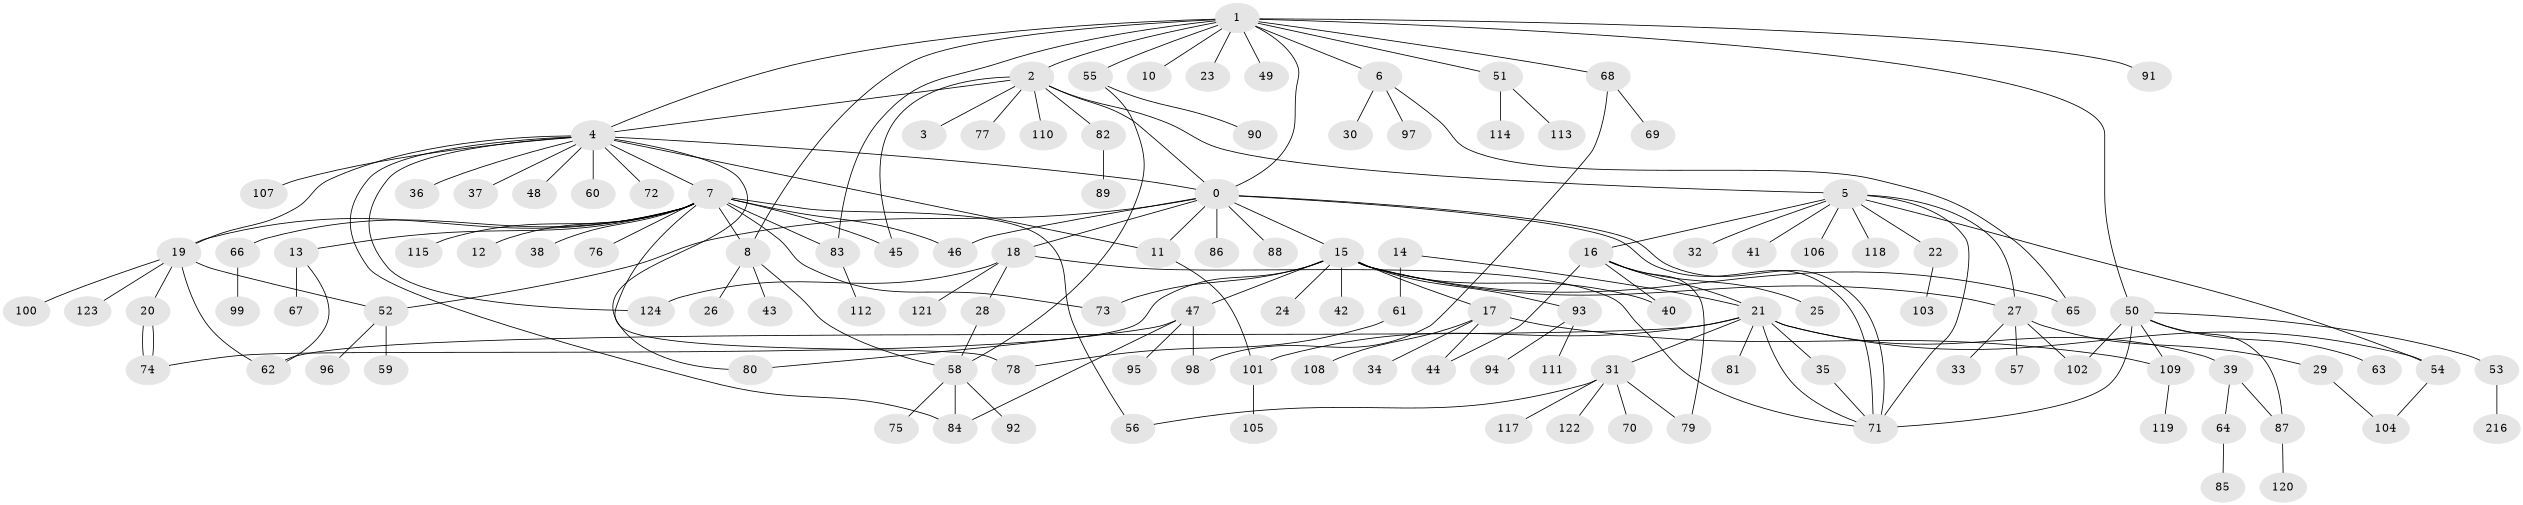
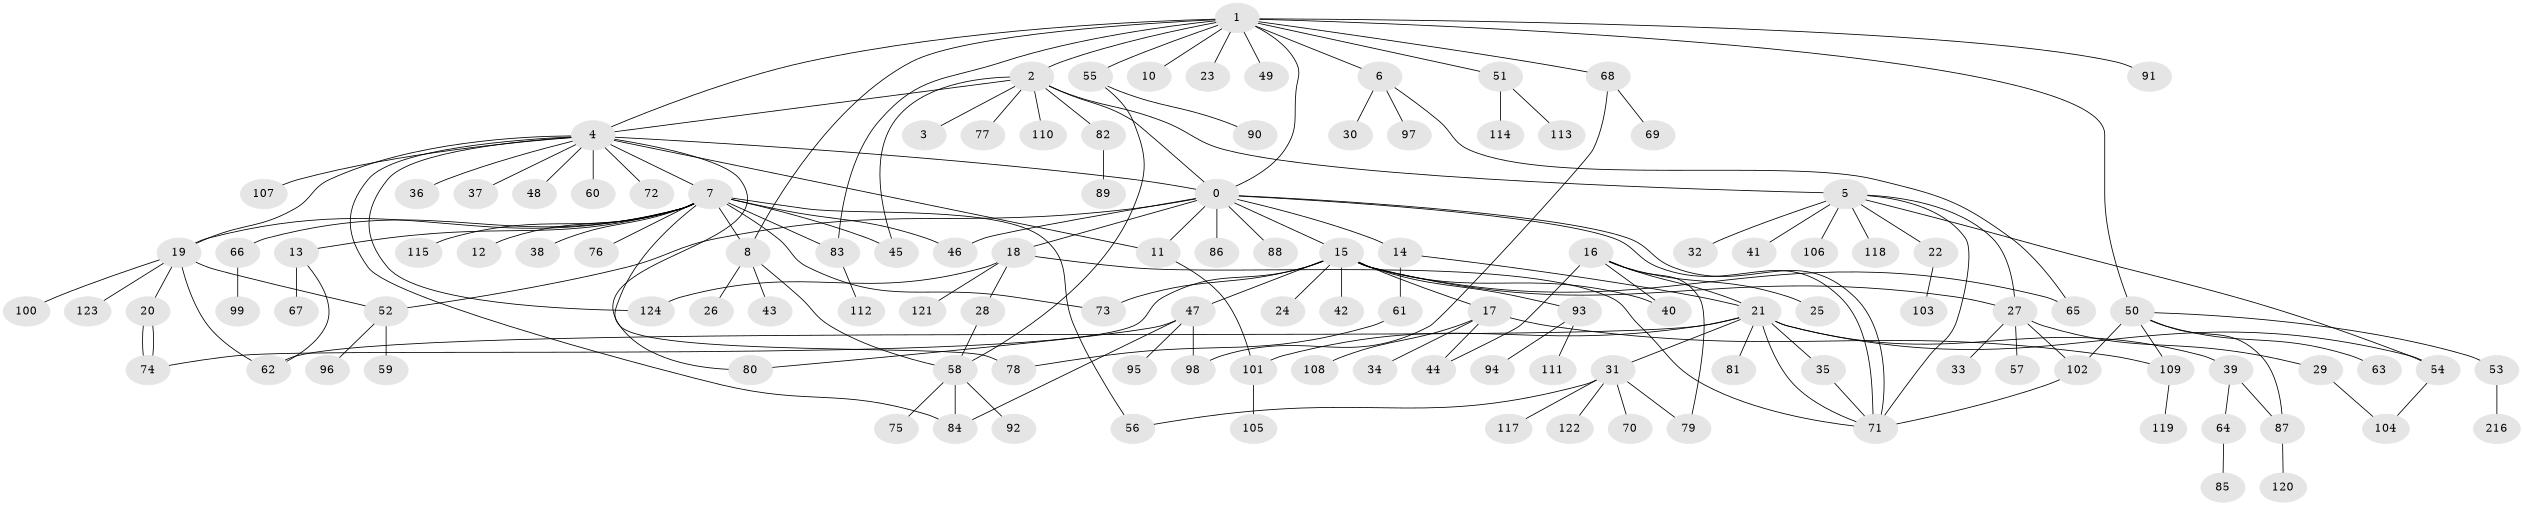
none -> (1311, 219)
(1718, 223) -> none
(2037, 410) -> (1979, 405)
